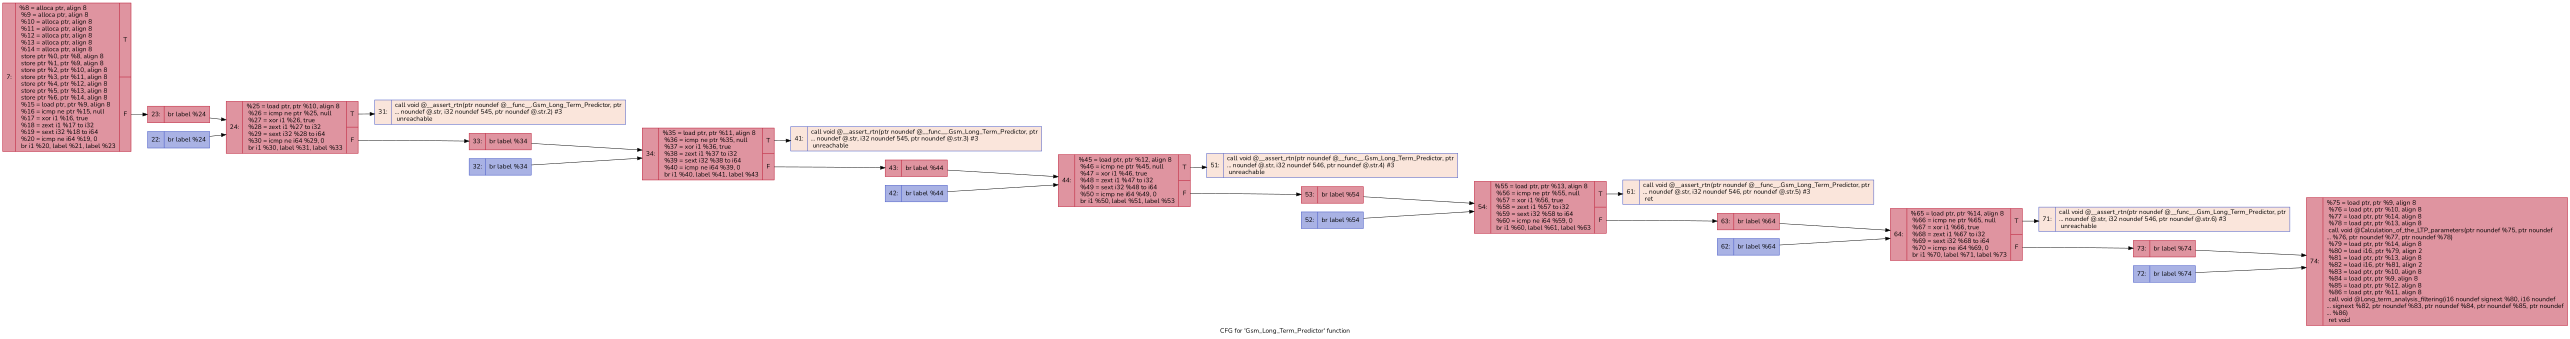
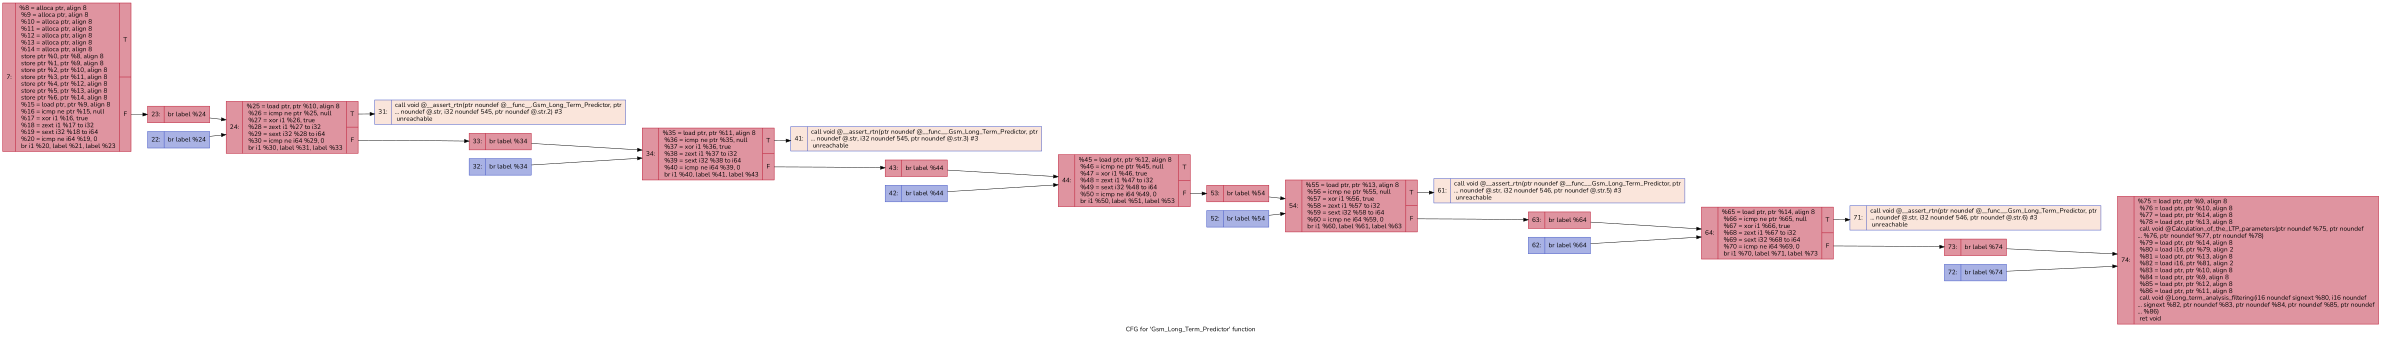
(1332, 166) -> none
(1648, 199) -> (1473, 197)
